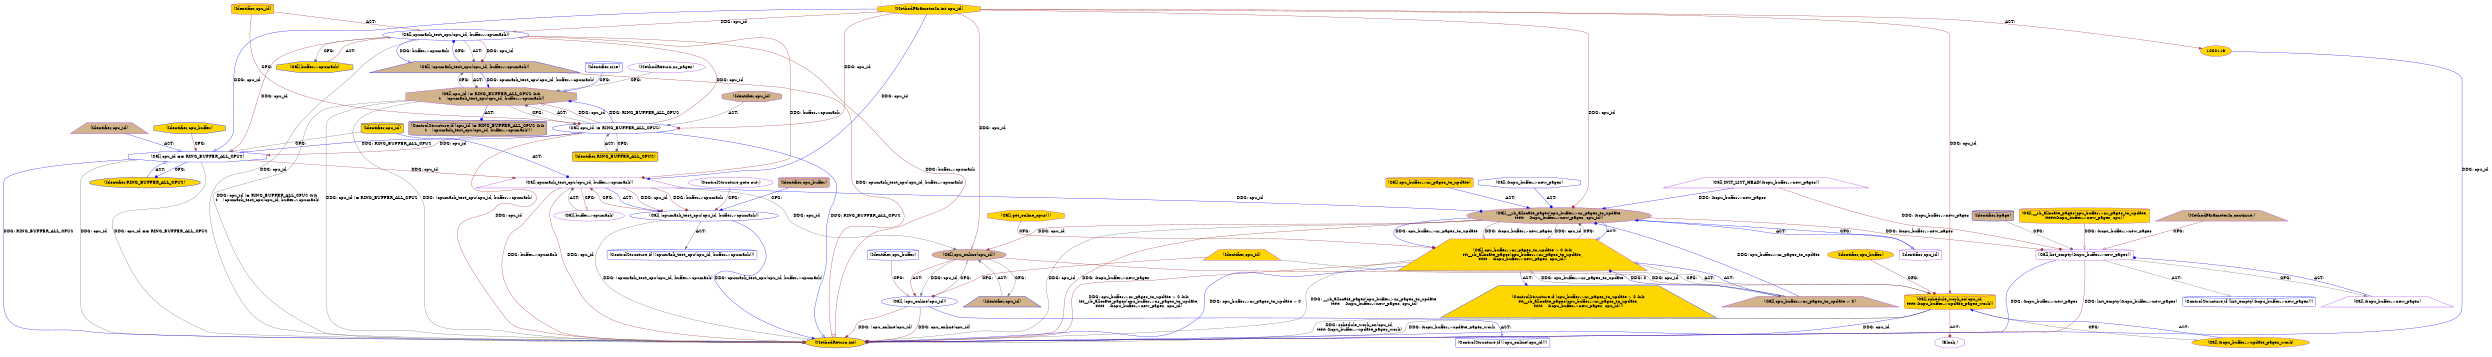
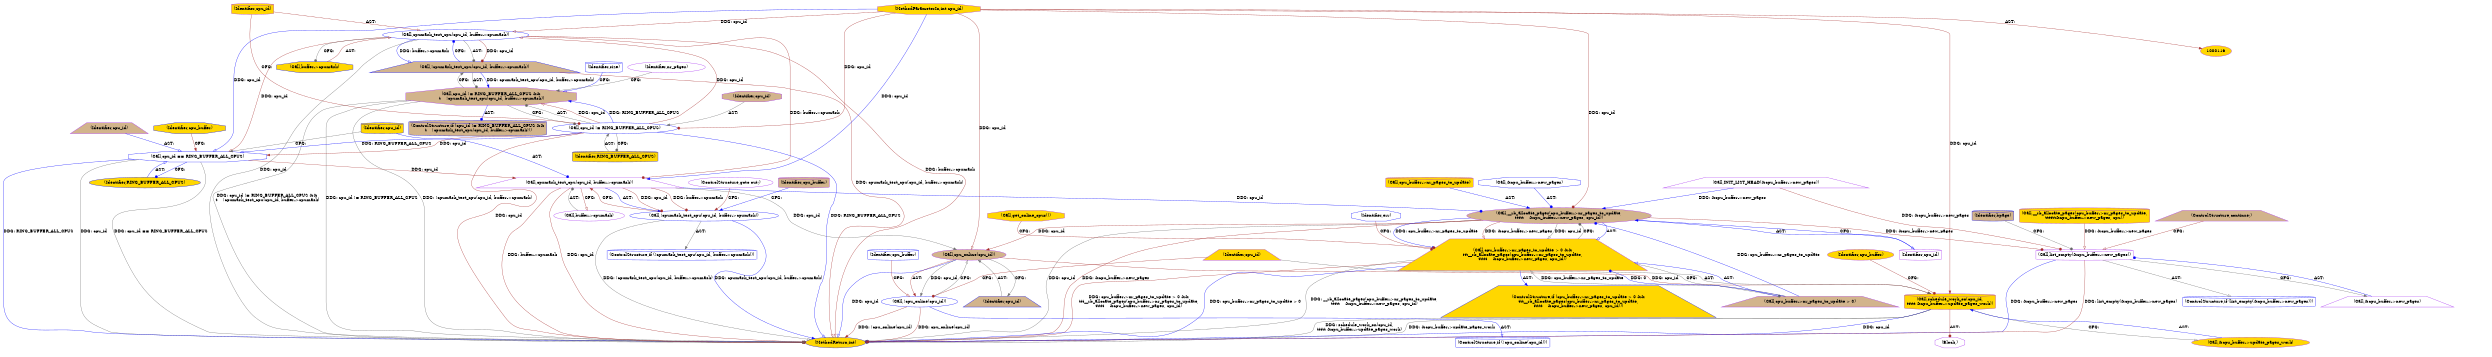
(666, 67) -> (666, 67)
none -> (1376, 216)
(2222, 216) -> (2222, 216)
(2159, 334) -> (877, 273)
